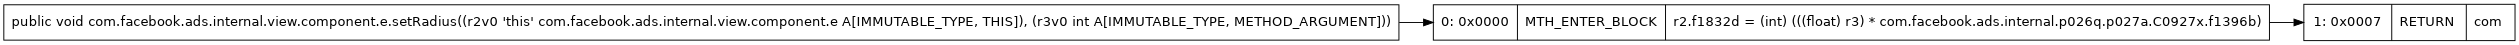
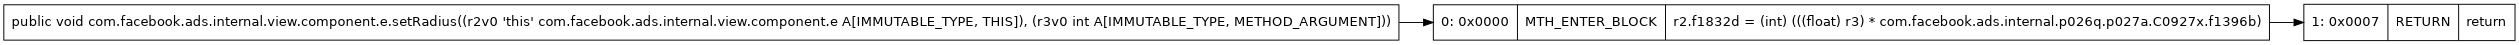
(2488, 22) -> (2487, 22)
